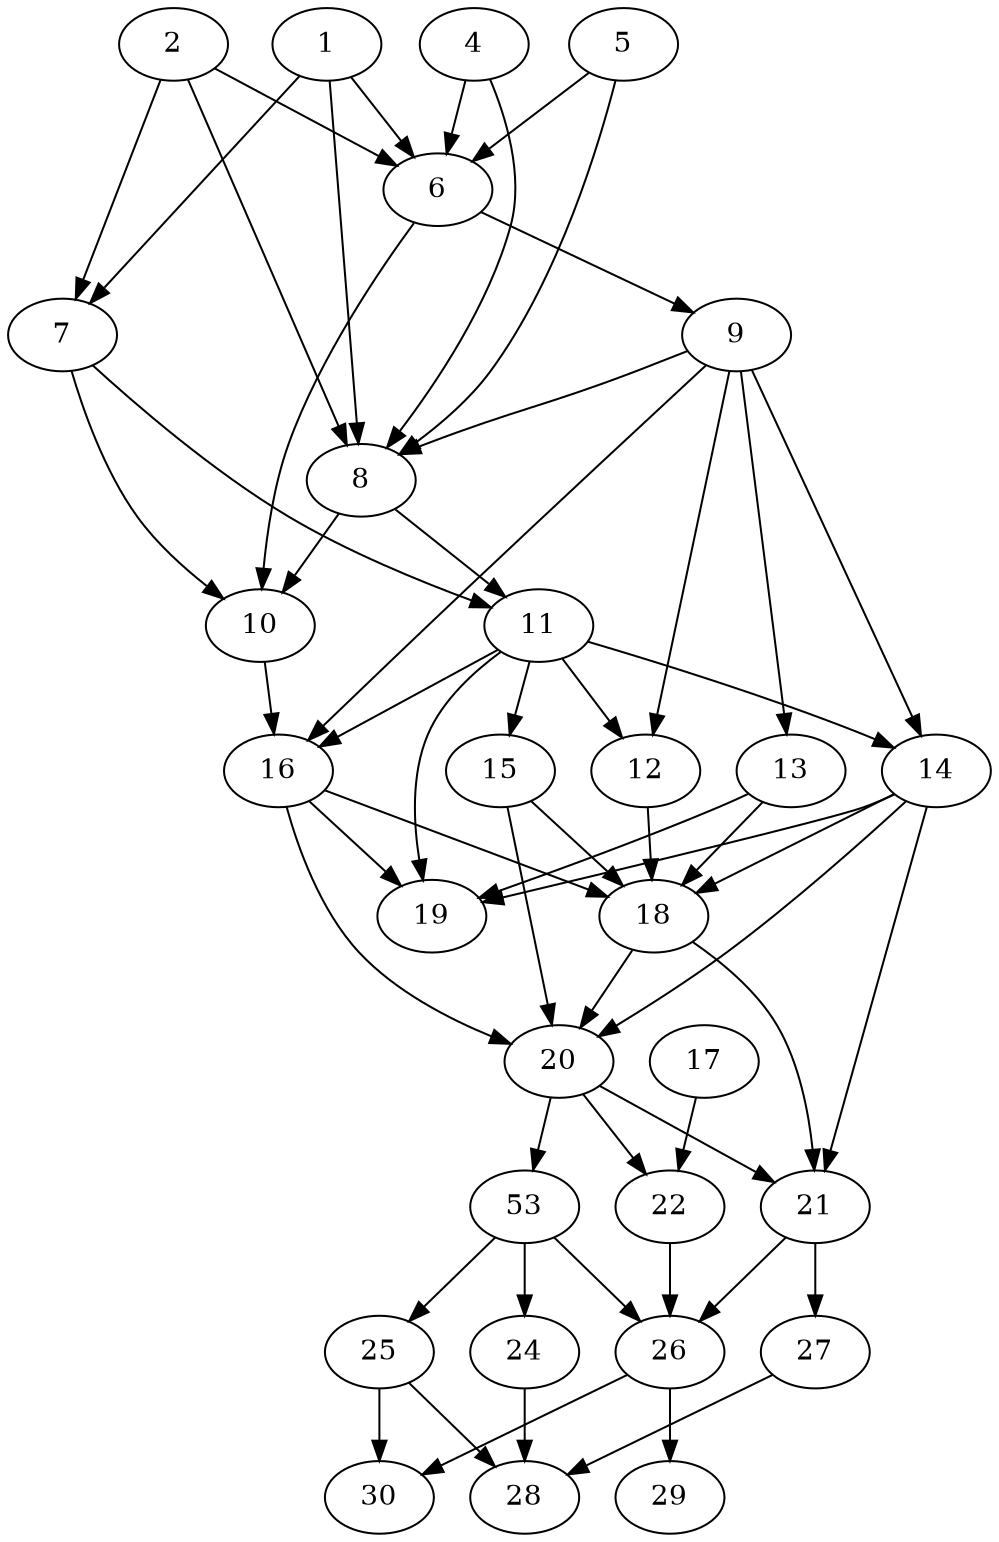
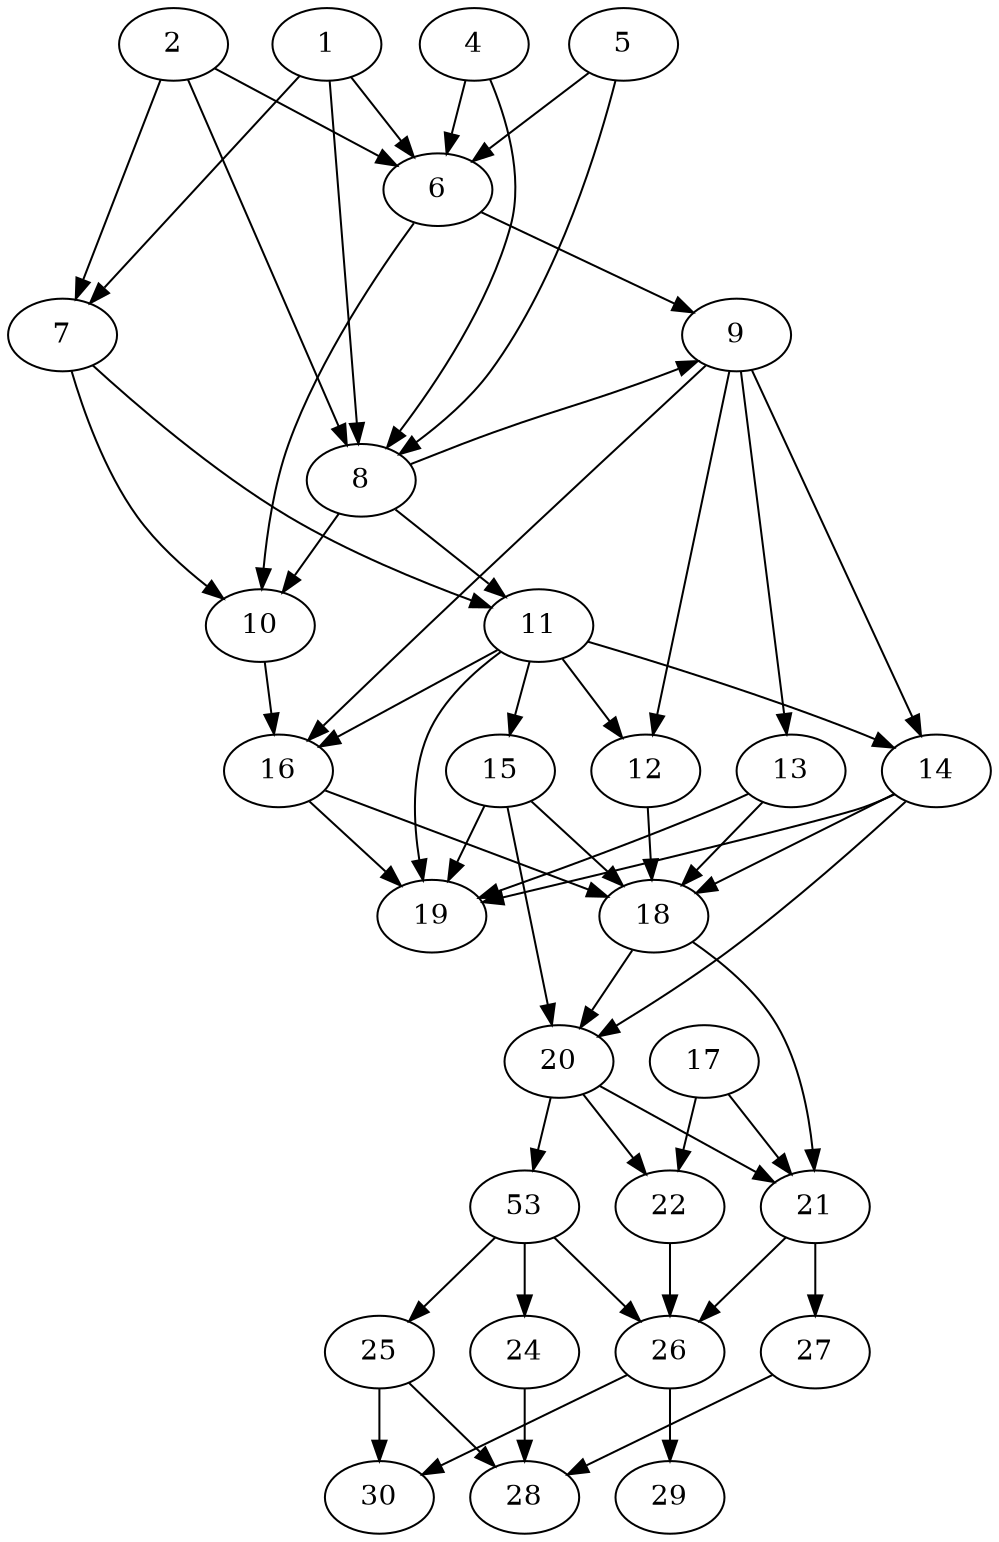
(554, 400) -> (544, 415)
none -> (472, 832)
(357, 950) -> none
(879, 979) -> (754, 1126)
